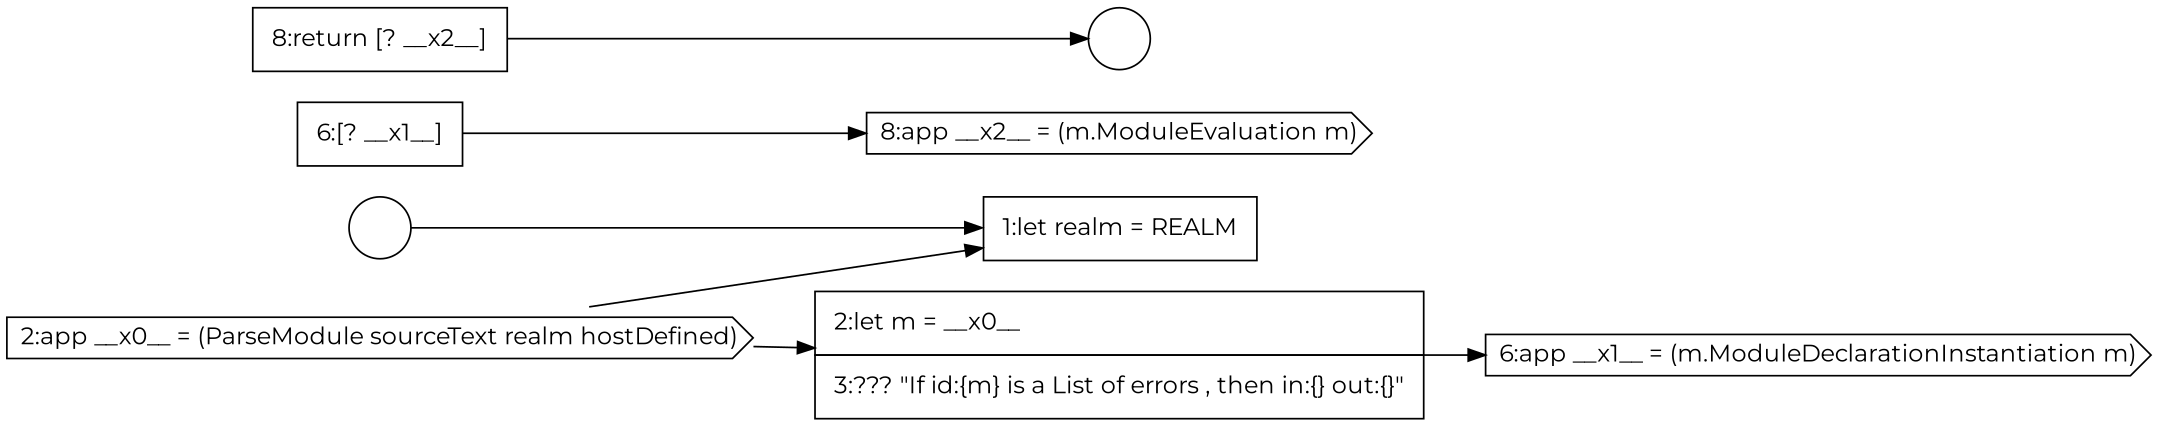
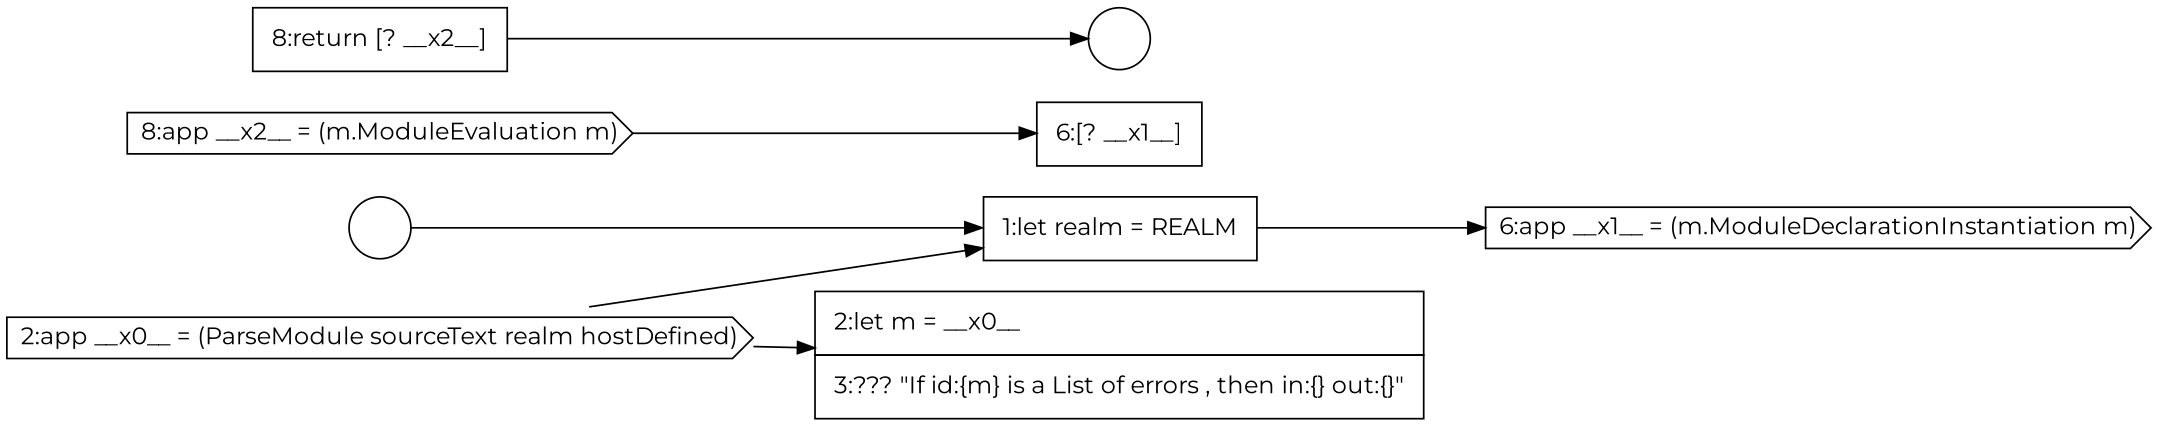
(656, 133) -> (826, 133)
(1446, 355) -> (1362, 228)
